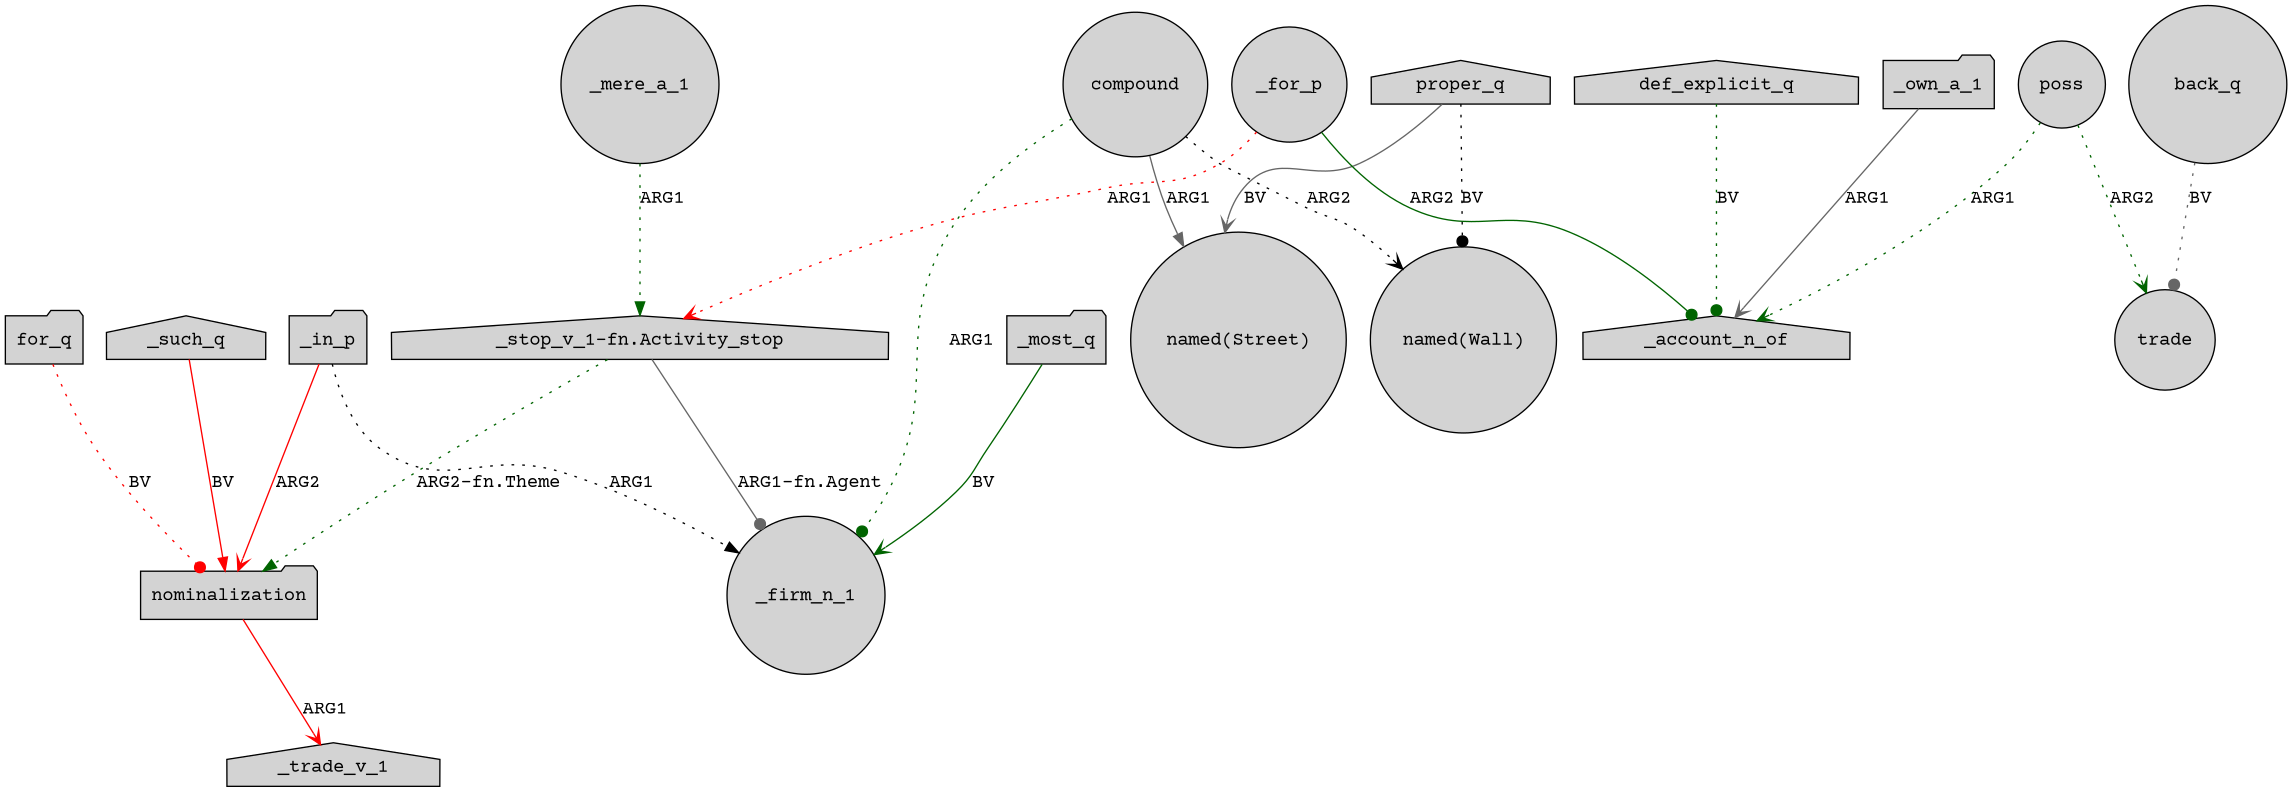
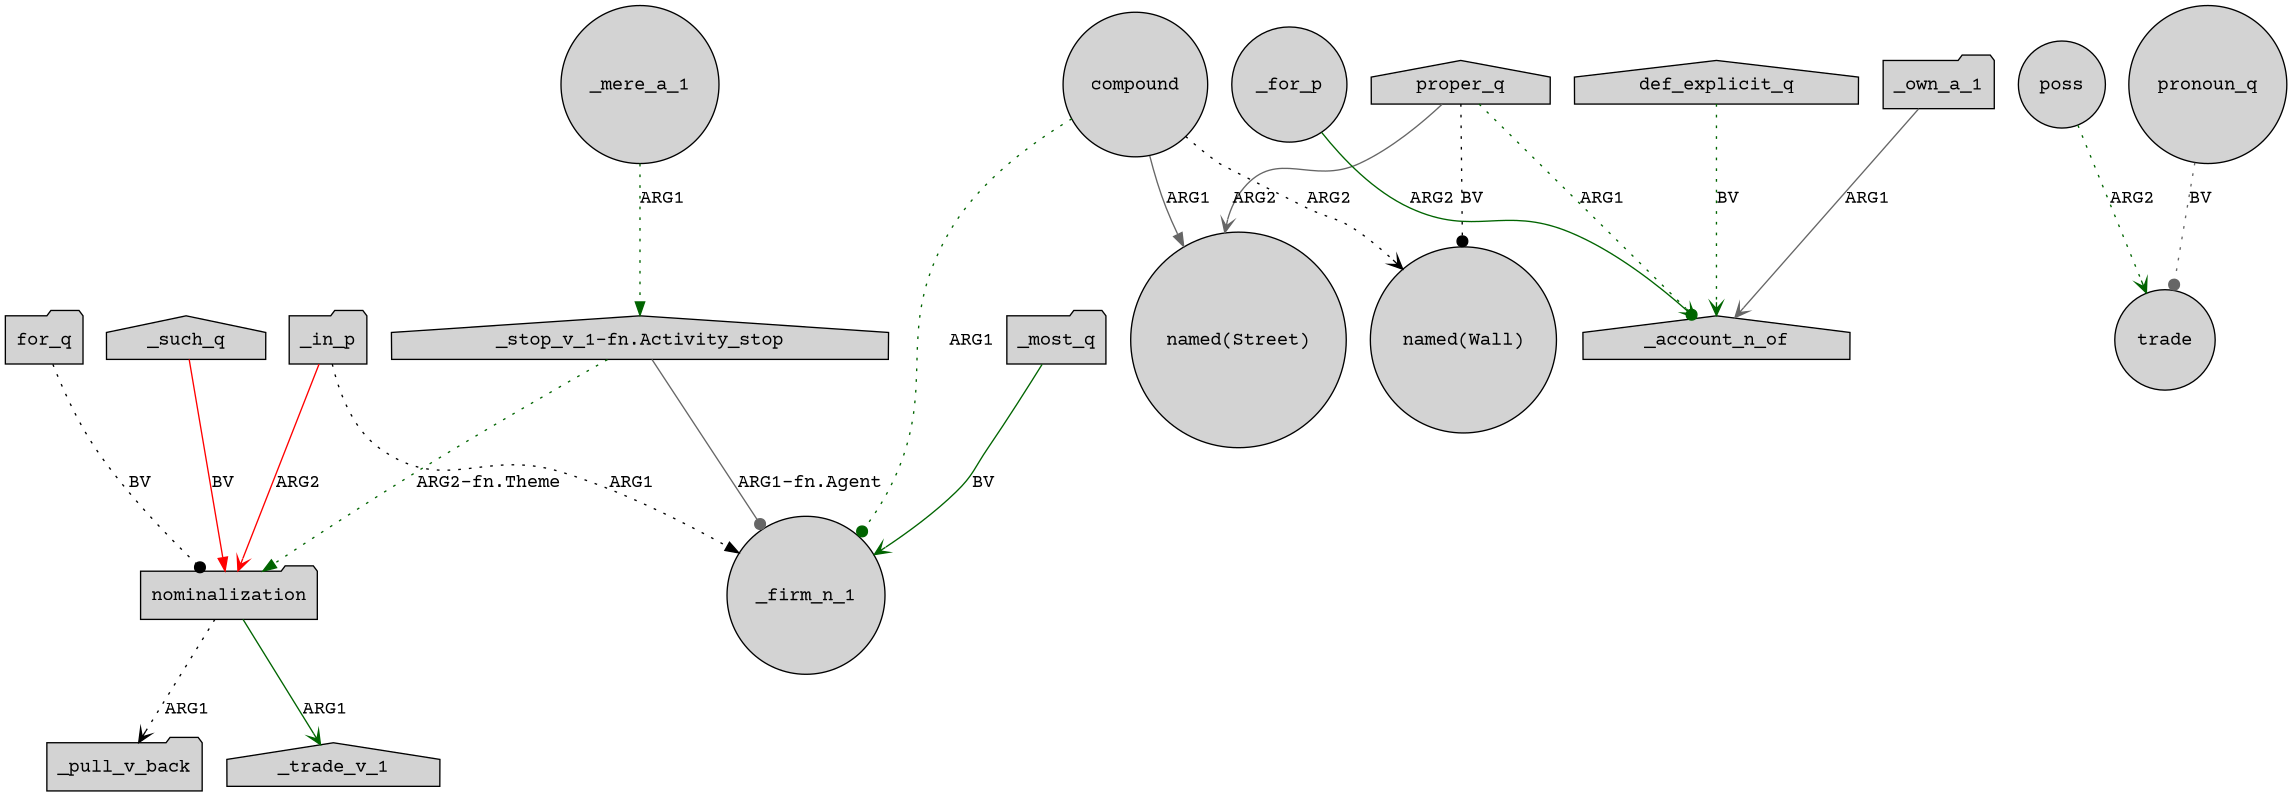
(2208, 85) -> (2208, 85)
(1255, 198) -> (1255, 198)
(1716, 203) -> (1716, 203)
(977, 213) -> none
(1916, 234) -> (1582, 206)
(113, 472) -> (113, 472)
(278, 676) -> (278, 676)
none -> (125, 767)
